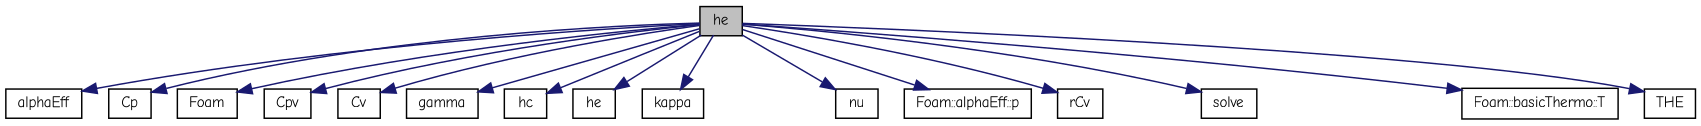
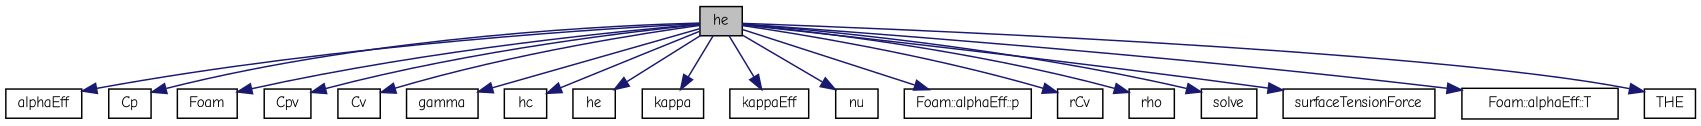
none -> (769, 104)
none -> (1152, 104)
none -> (1359, 104)
(1540, 104) -> (1540, 104)
